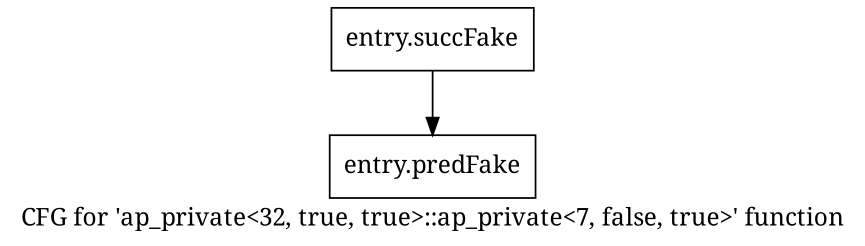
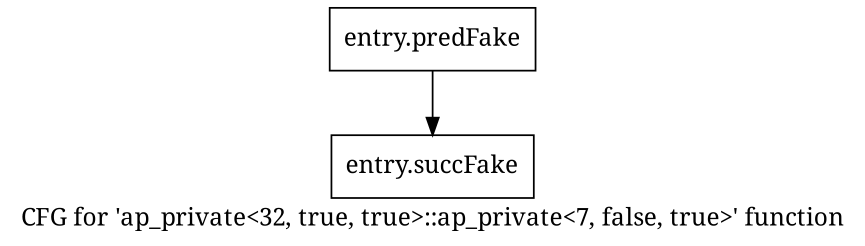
(433, 94) -> (433, 94)
